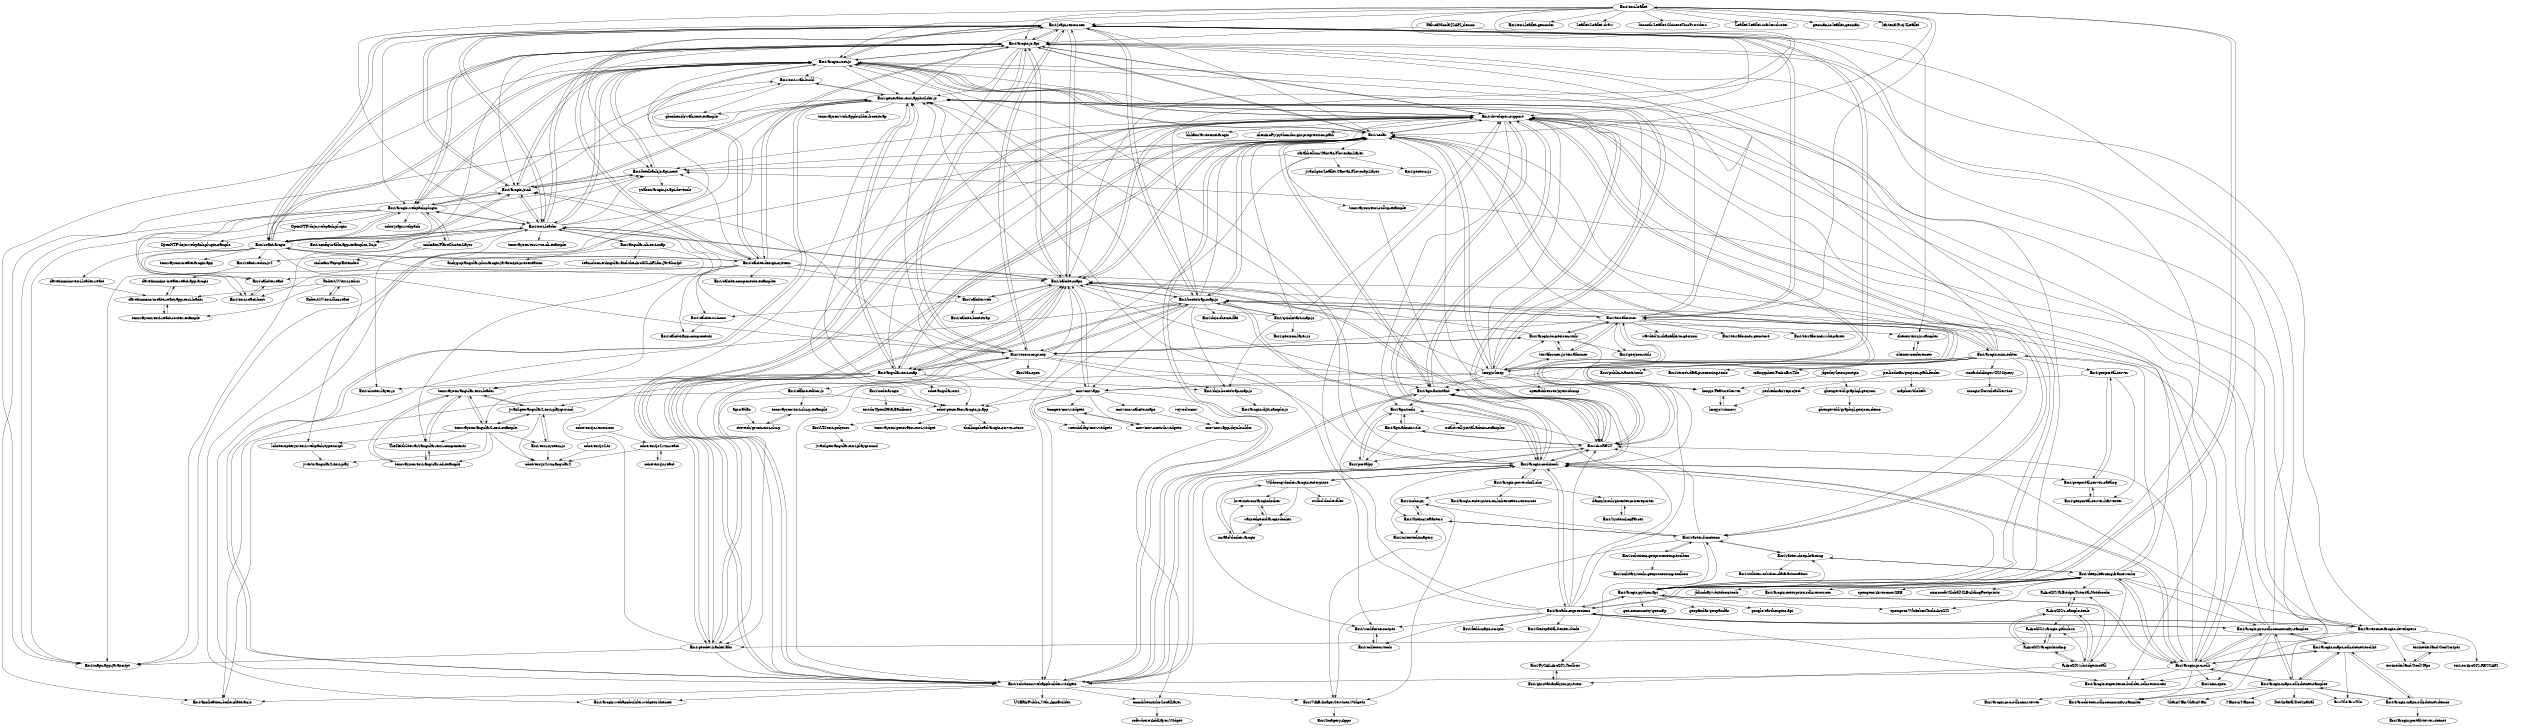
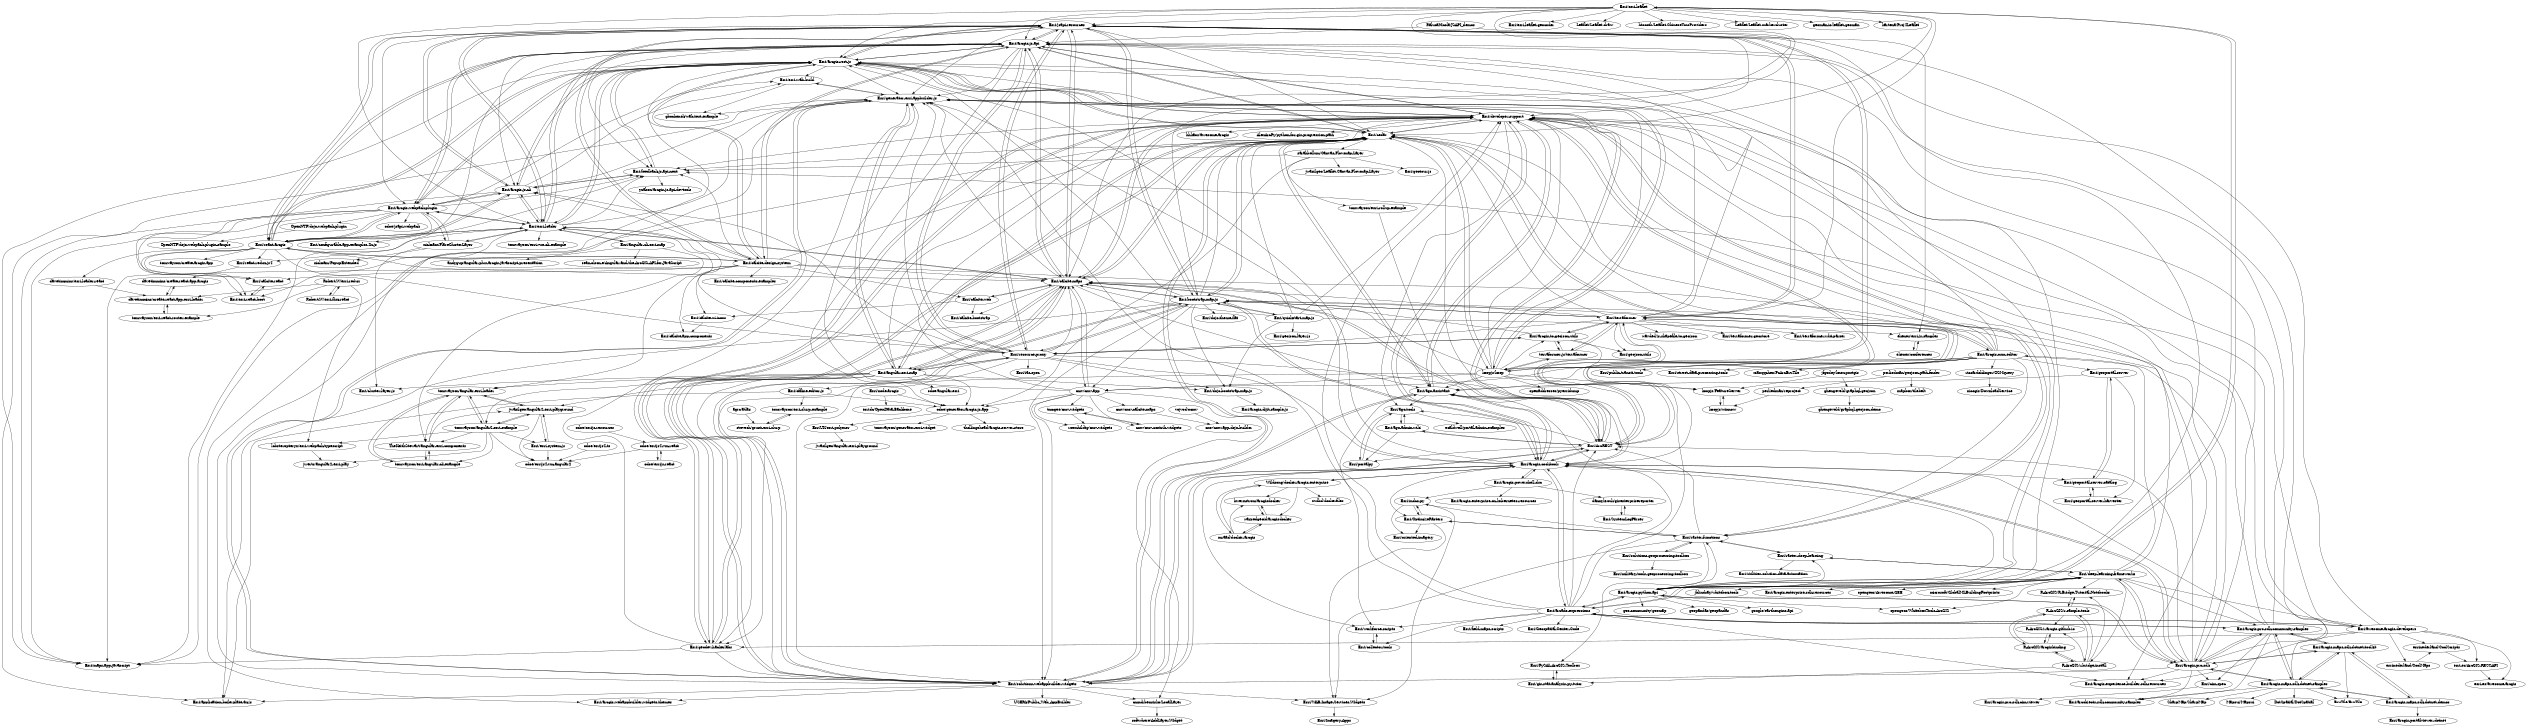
(852, 117) -> none
(699, 136) -> none
(451, 235) -> (498, 235)
none -> (458, 417)
(2422, 656) -> (2455, 656)
none -> (2495, 684)
